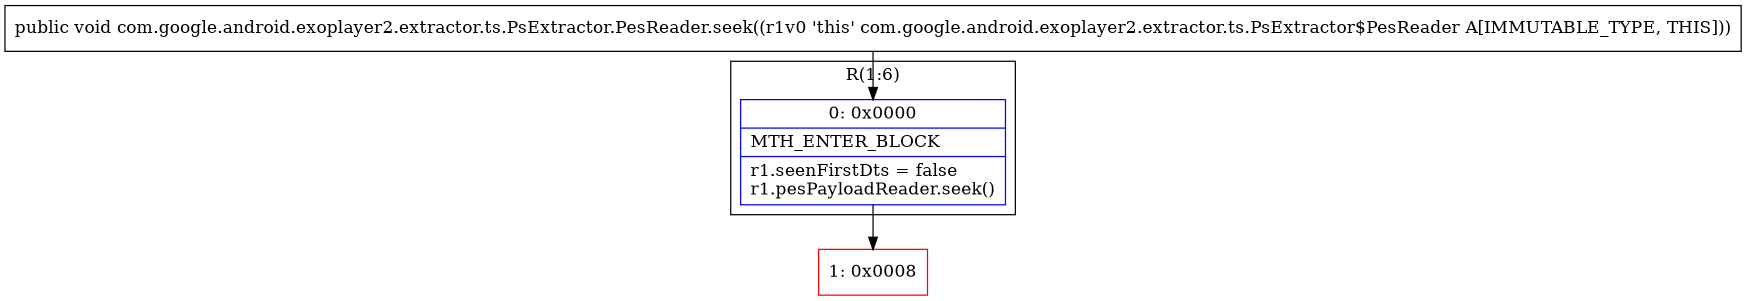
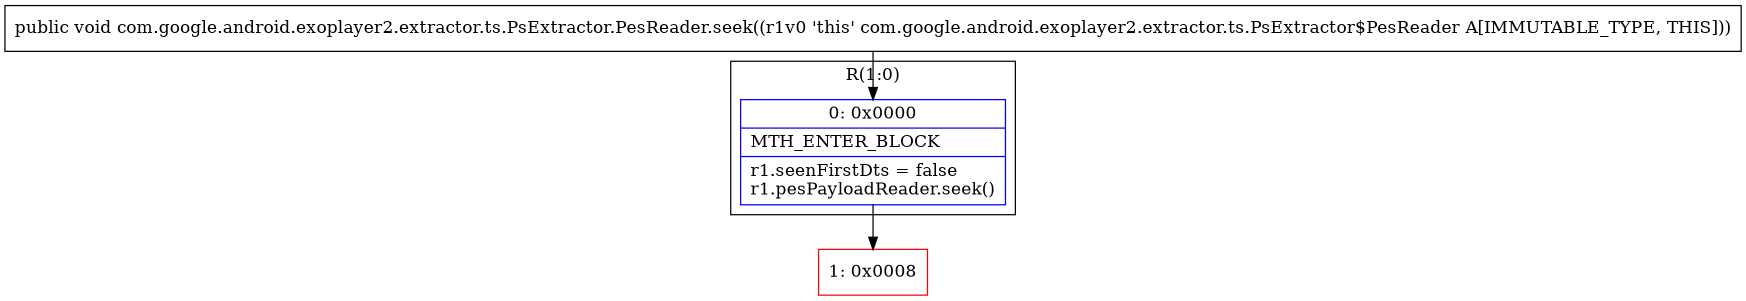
(873, 75) -> (873, 75)
